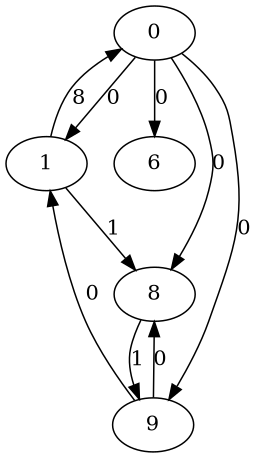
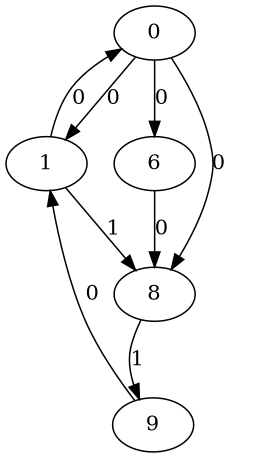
(80, 98) -> (80, 98)
(238, 217) -> none
(154, 367) -> (155, 221)
